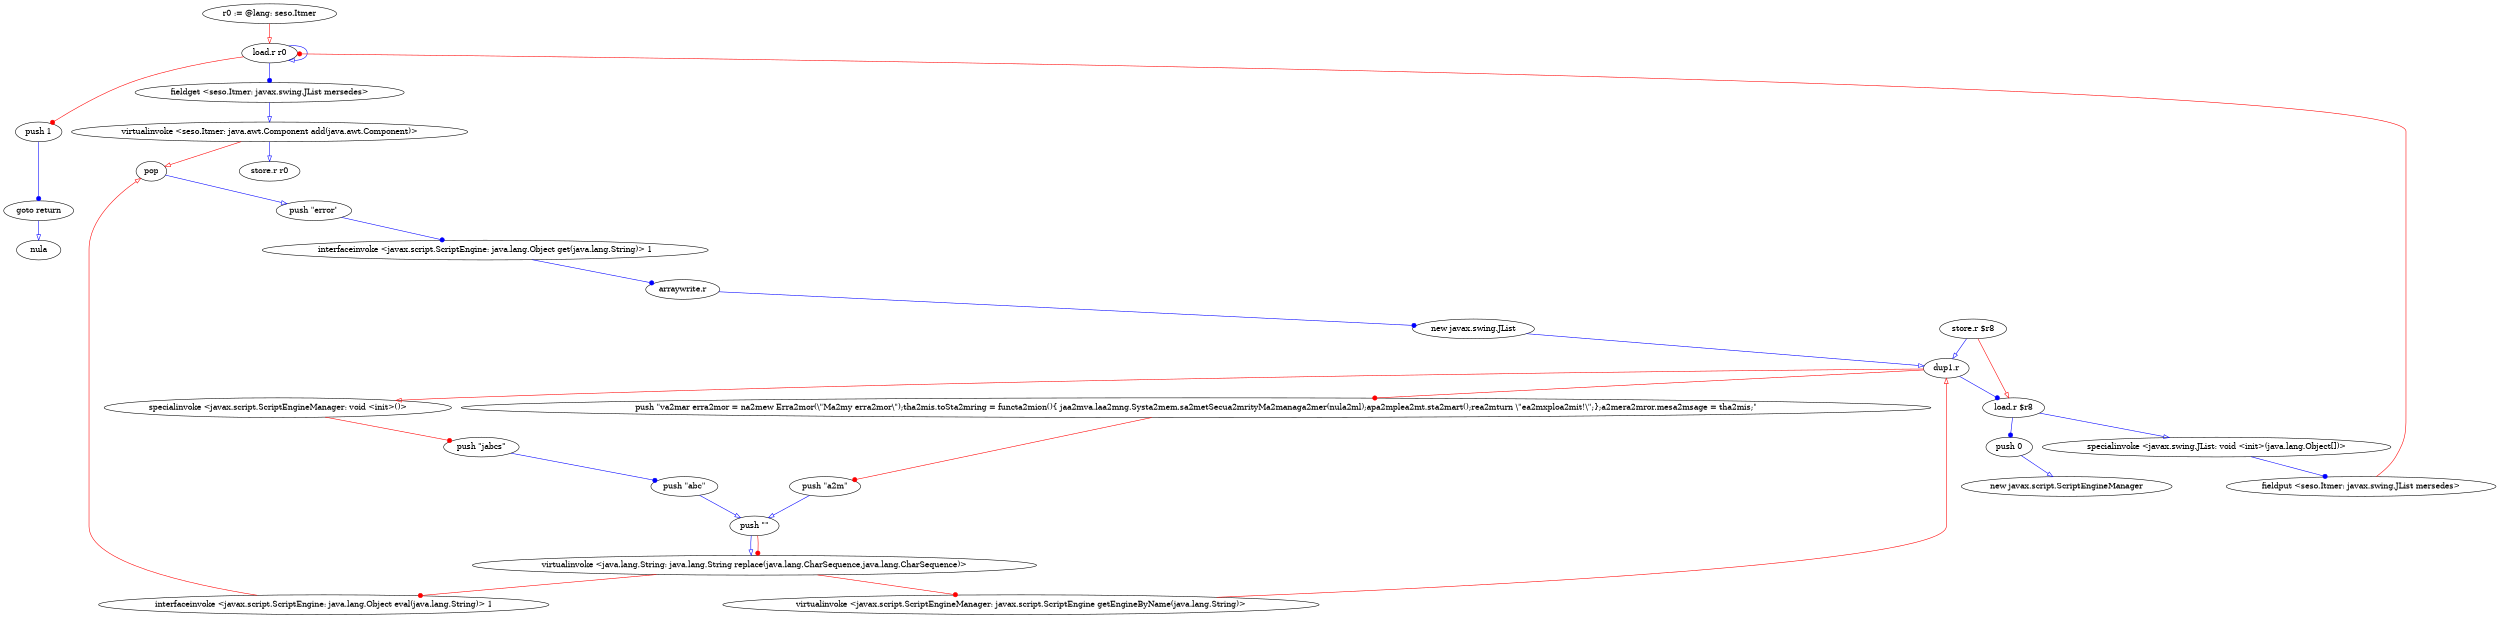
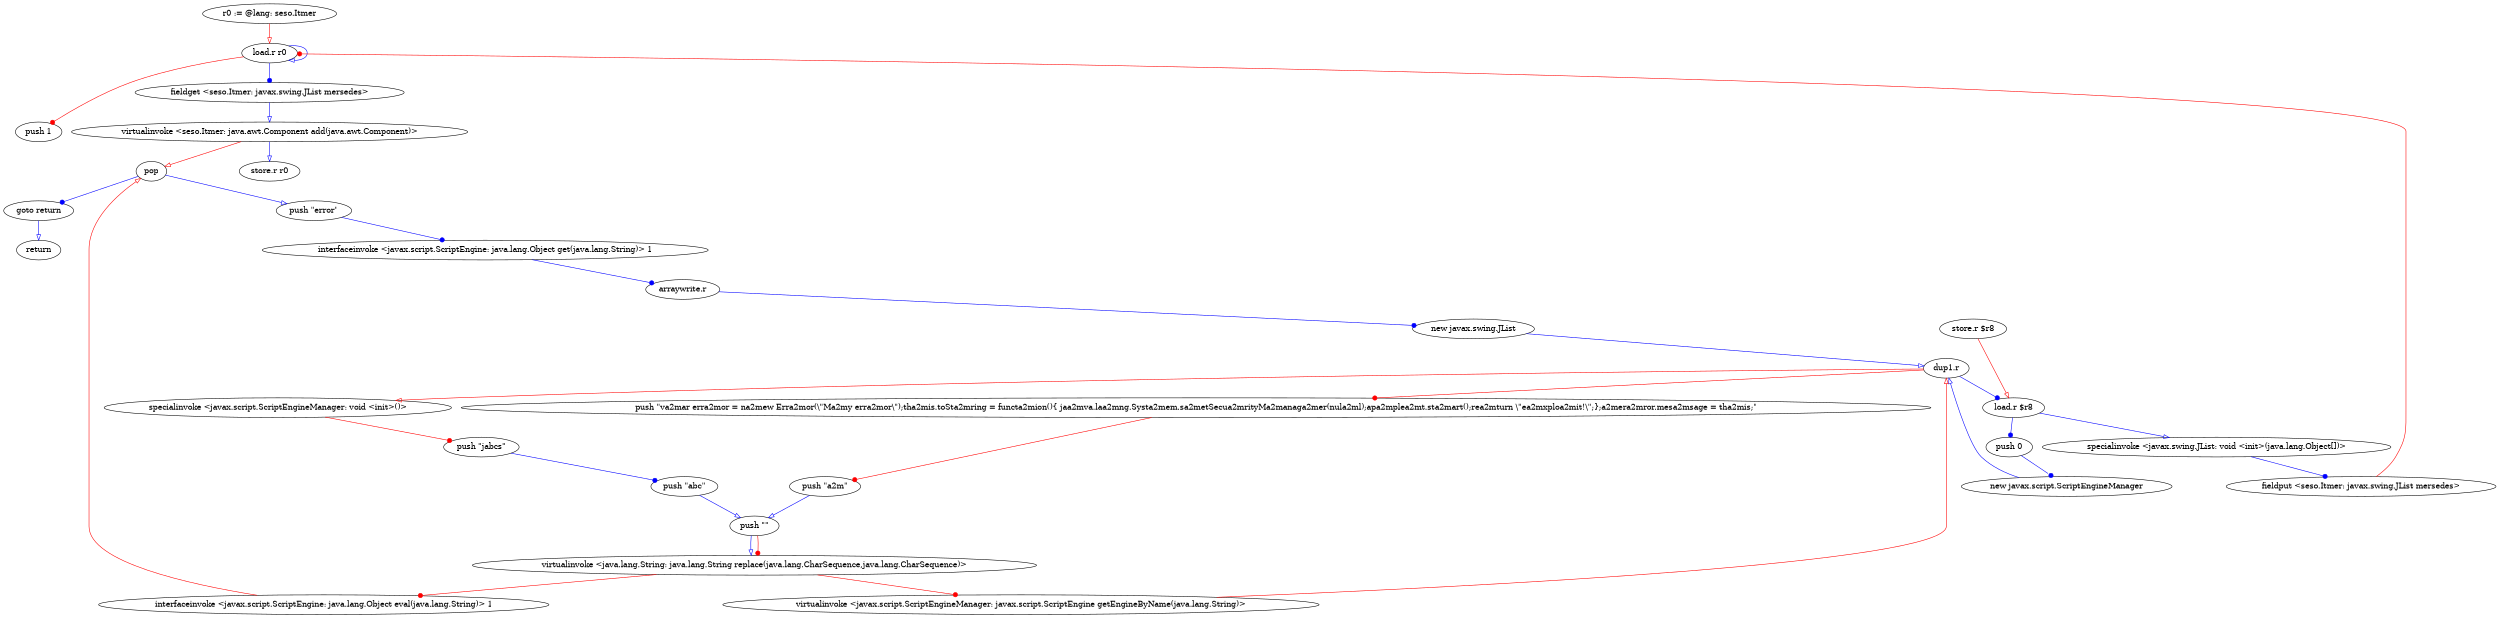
(39, 169) -> (101, 189)
(39, 250) -> (39, 250)
(1961, 346) -> (1972, 441)
(2035, 465) -> (2035, 465)
